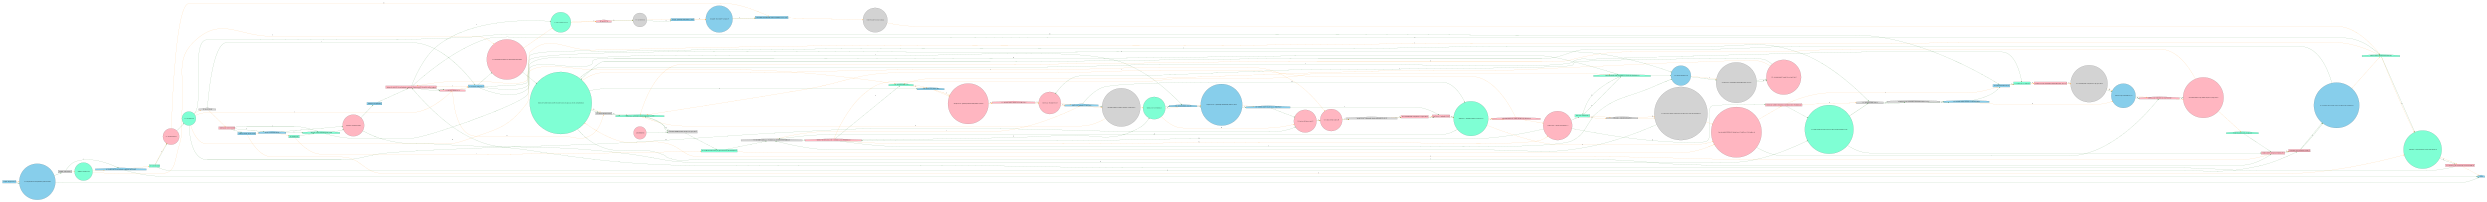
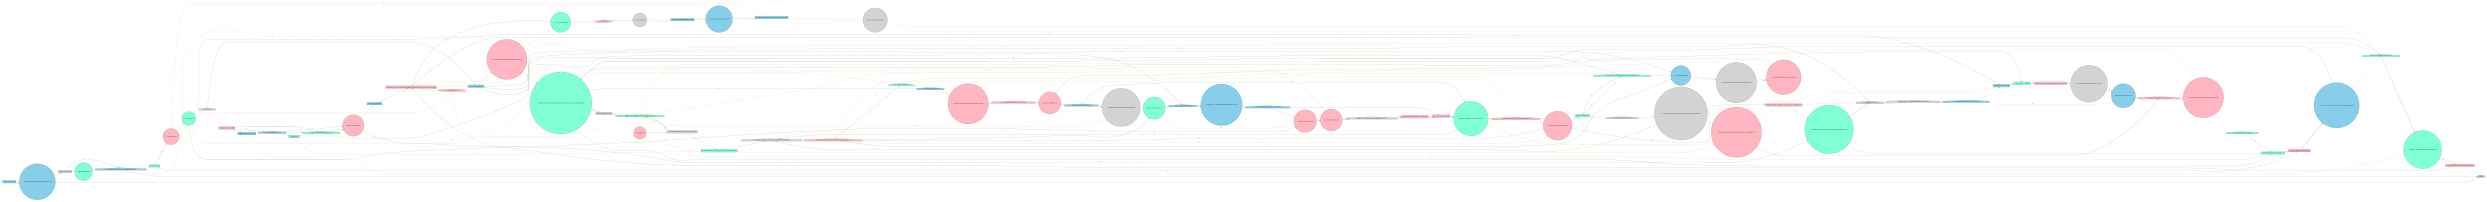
(2273, 153) -> (2273, 153)
